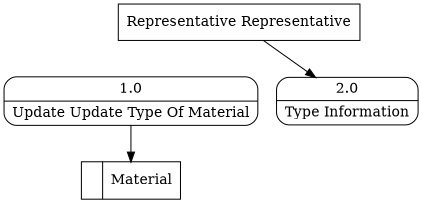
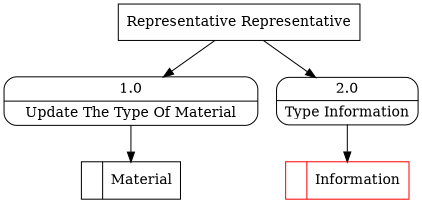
none -> (193, 56)
(131, 113) -> (131, 113)
none -> (347, 180)
